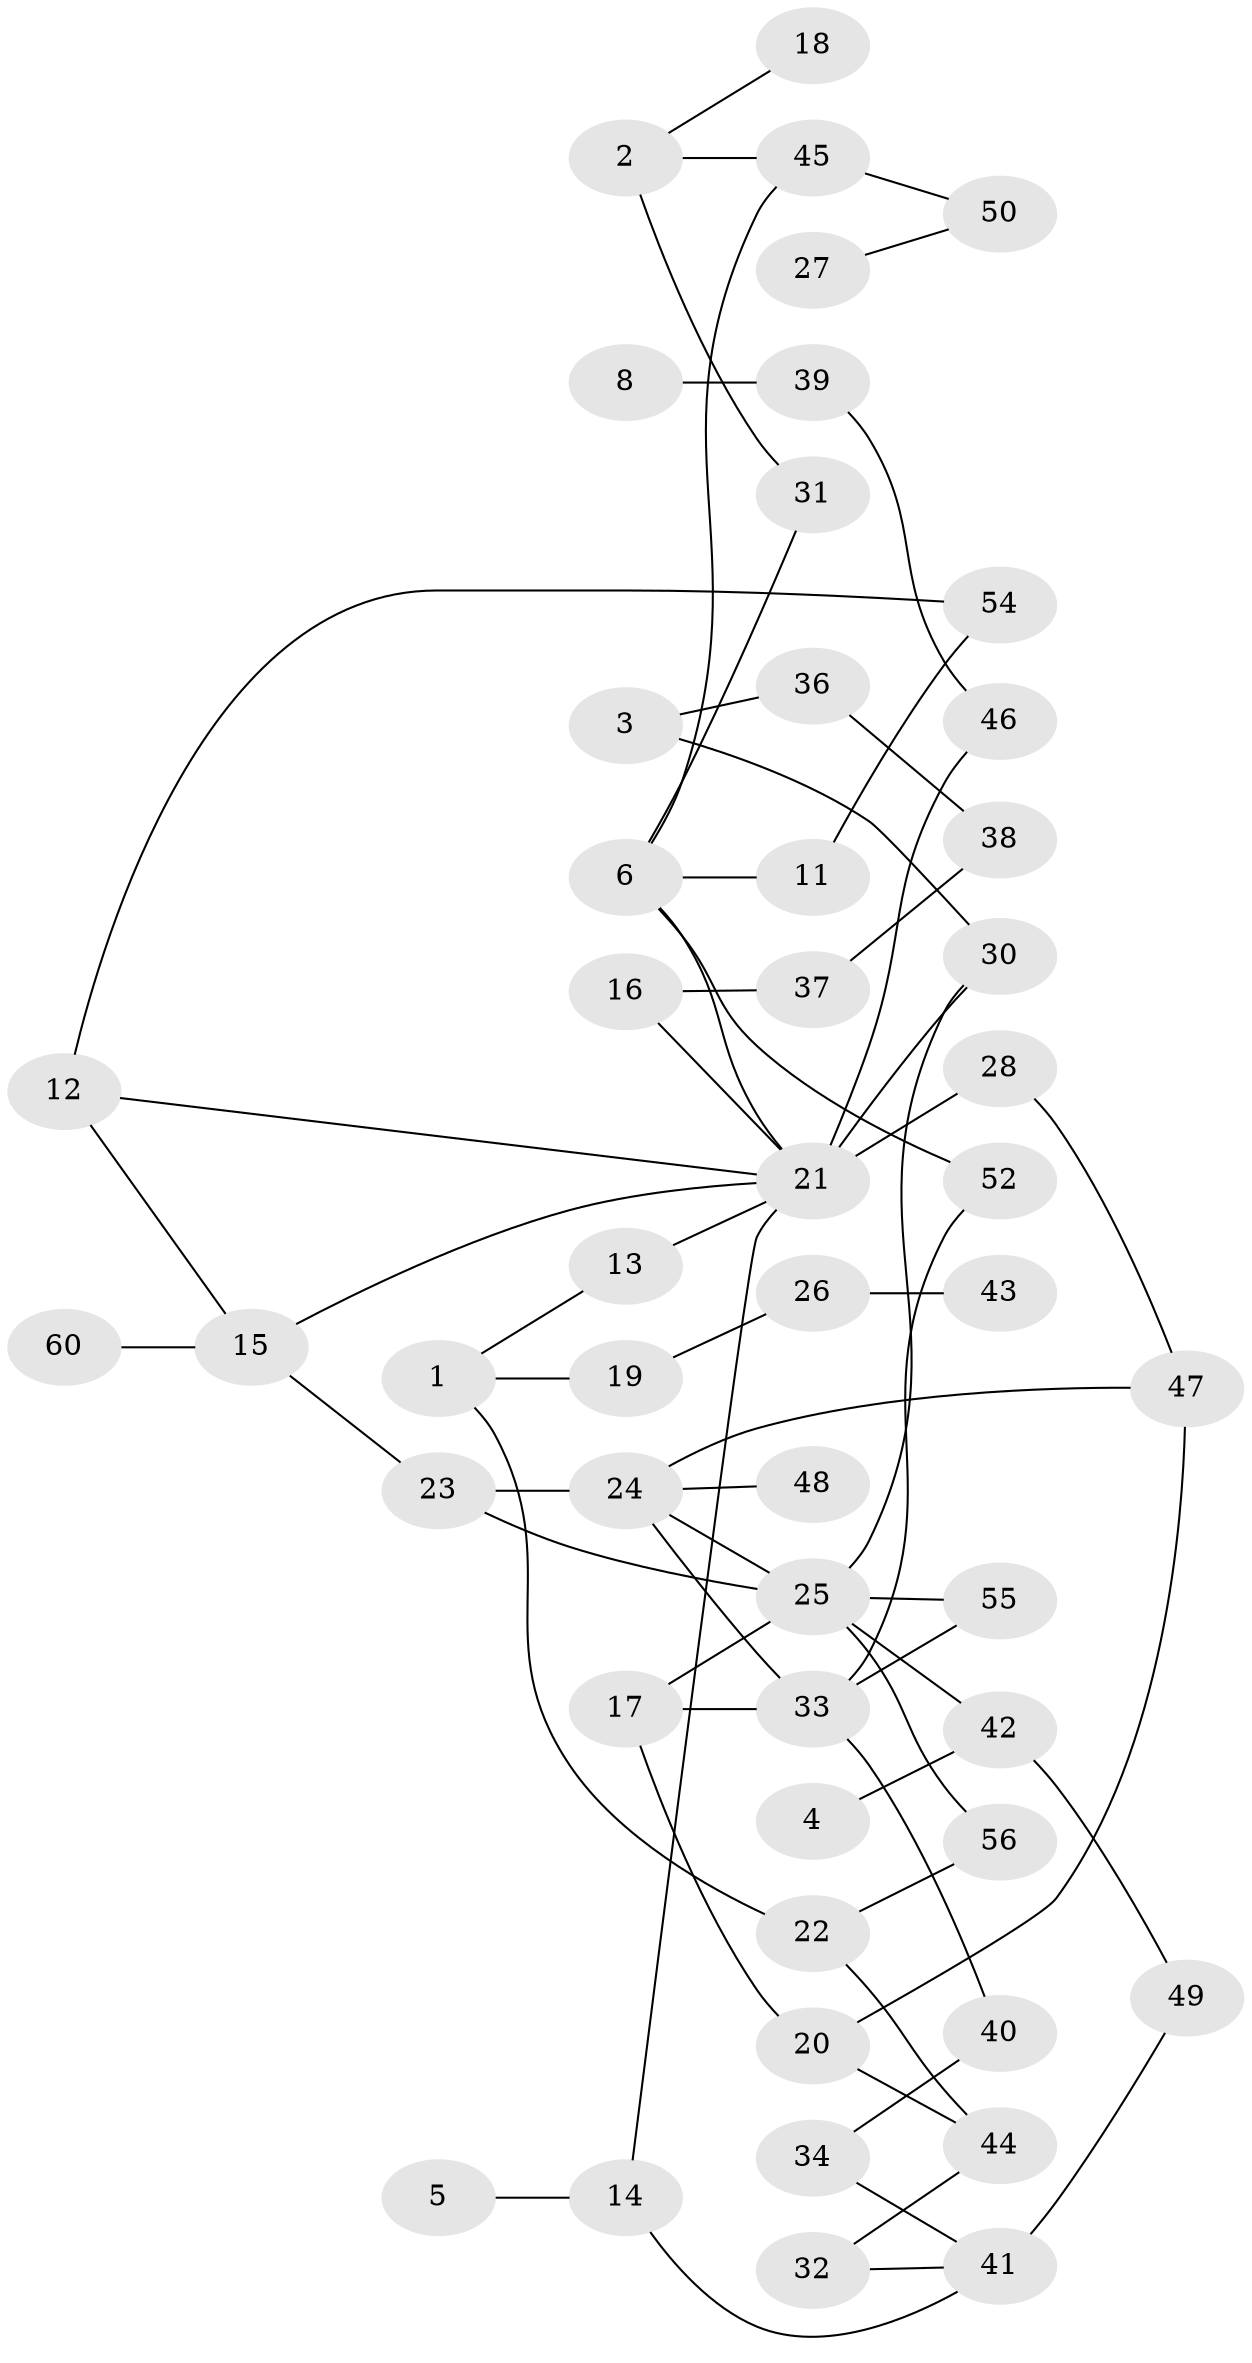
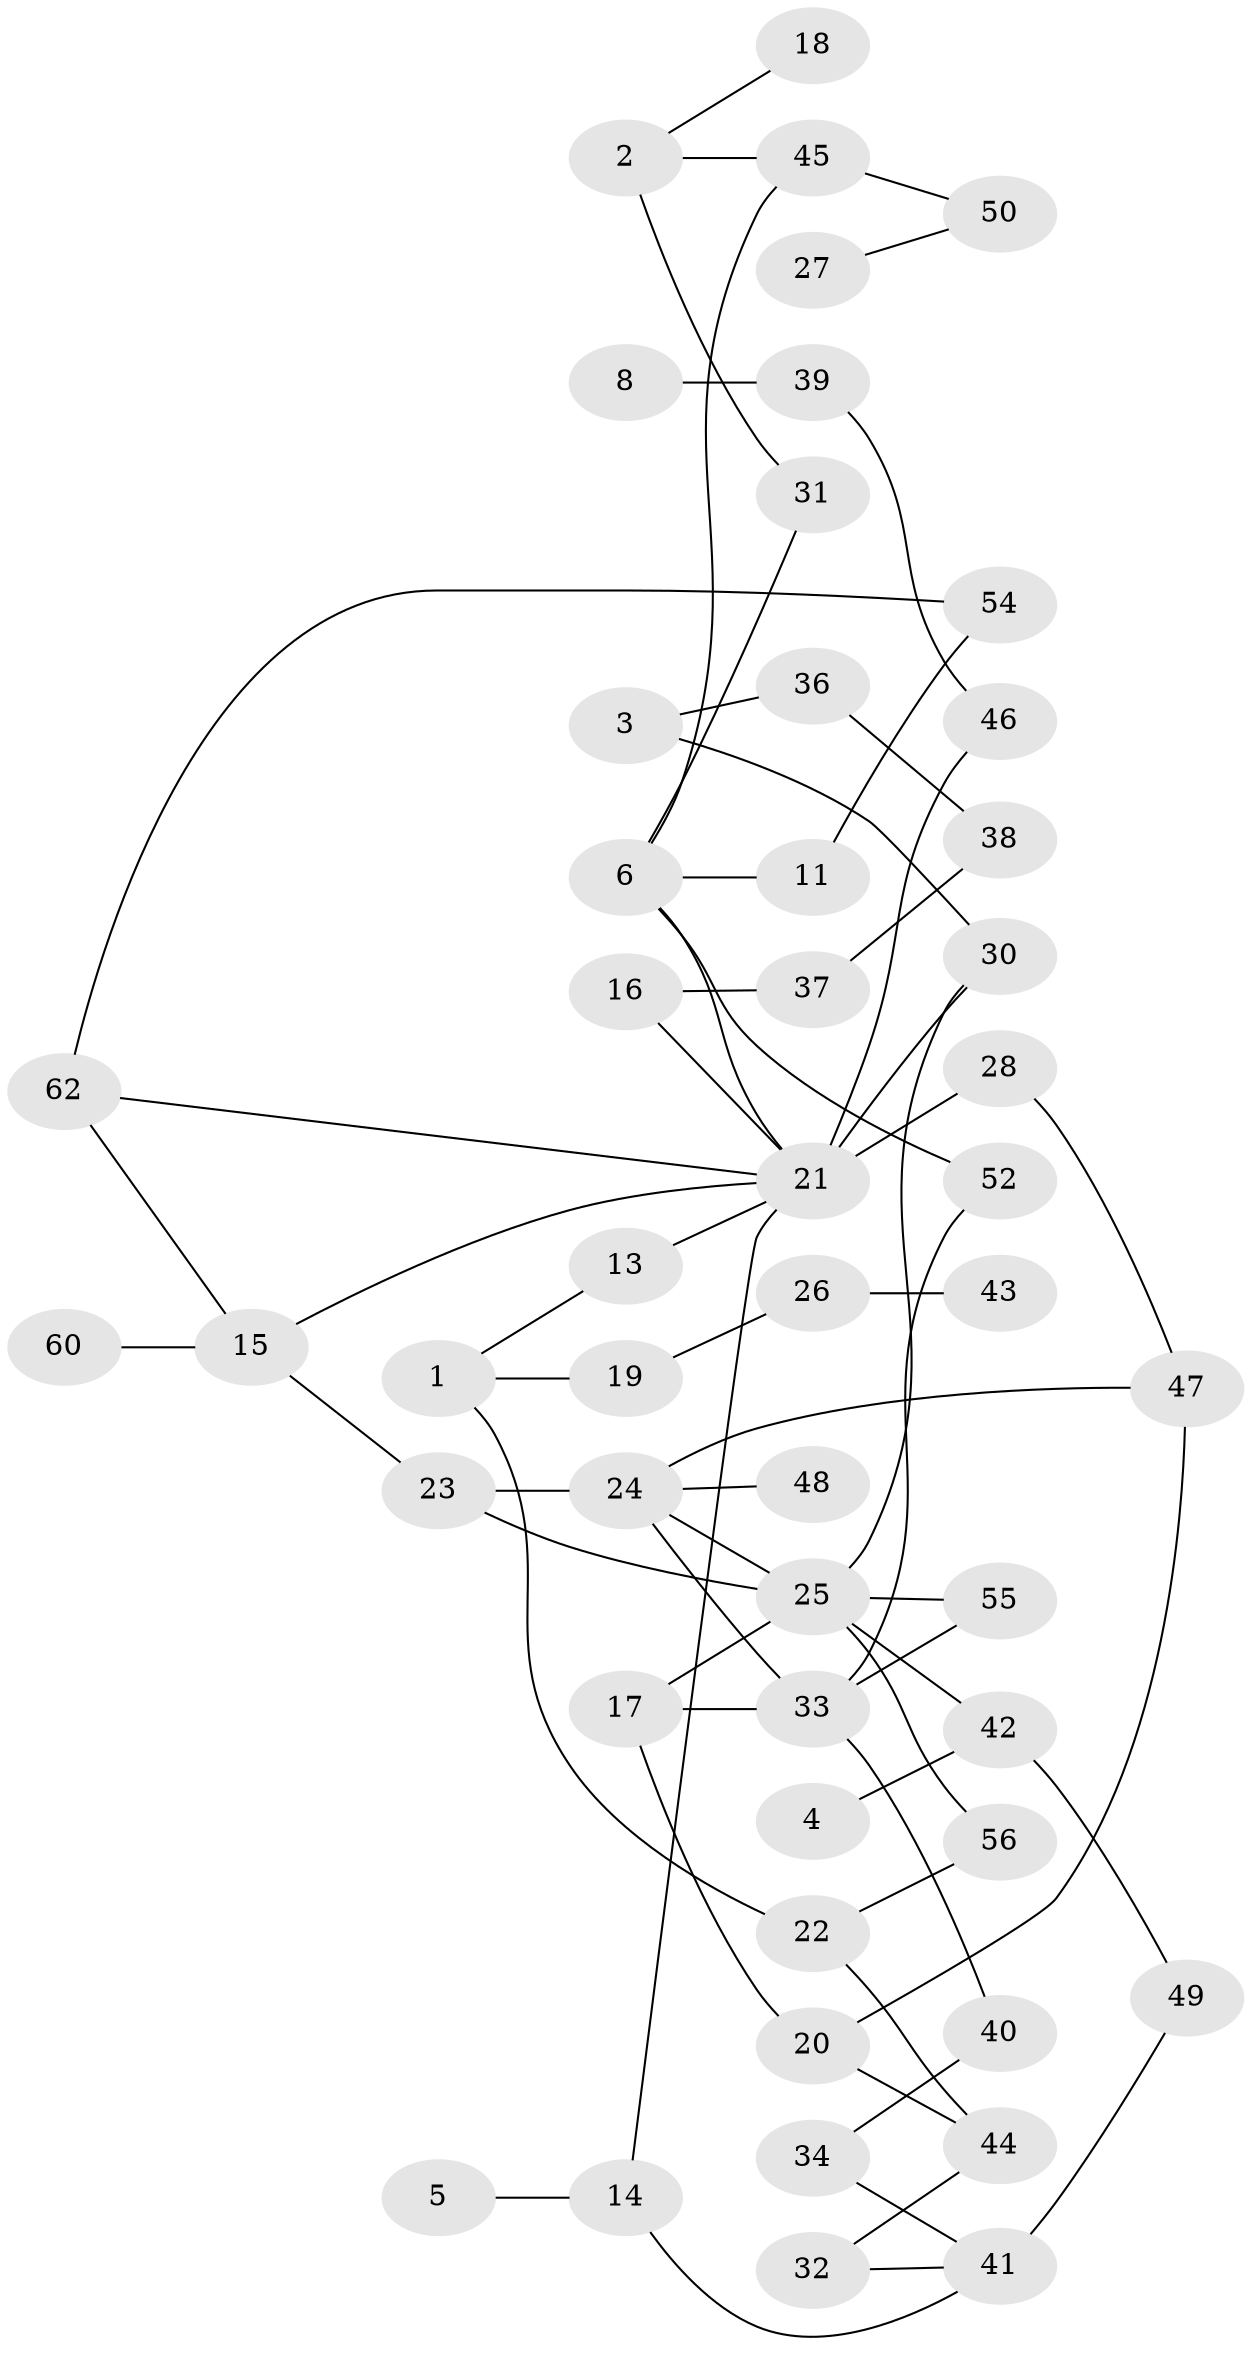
(64, 1092) -> (64, 1092)
